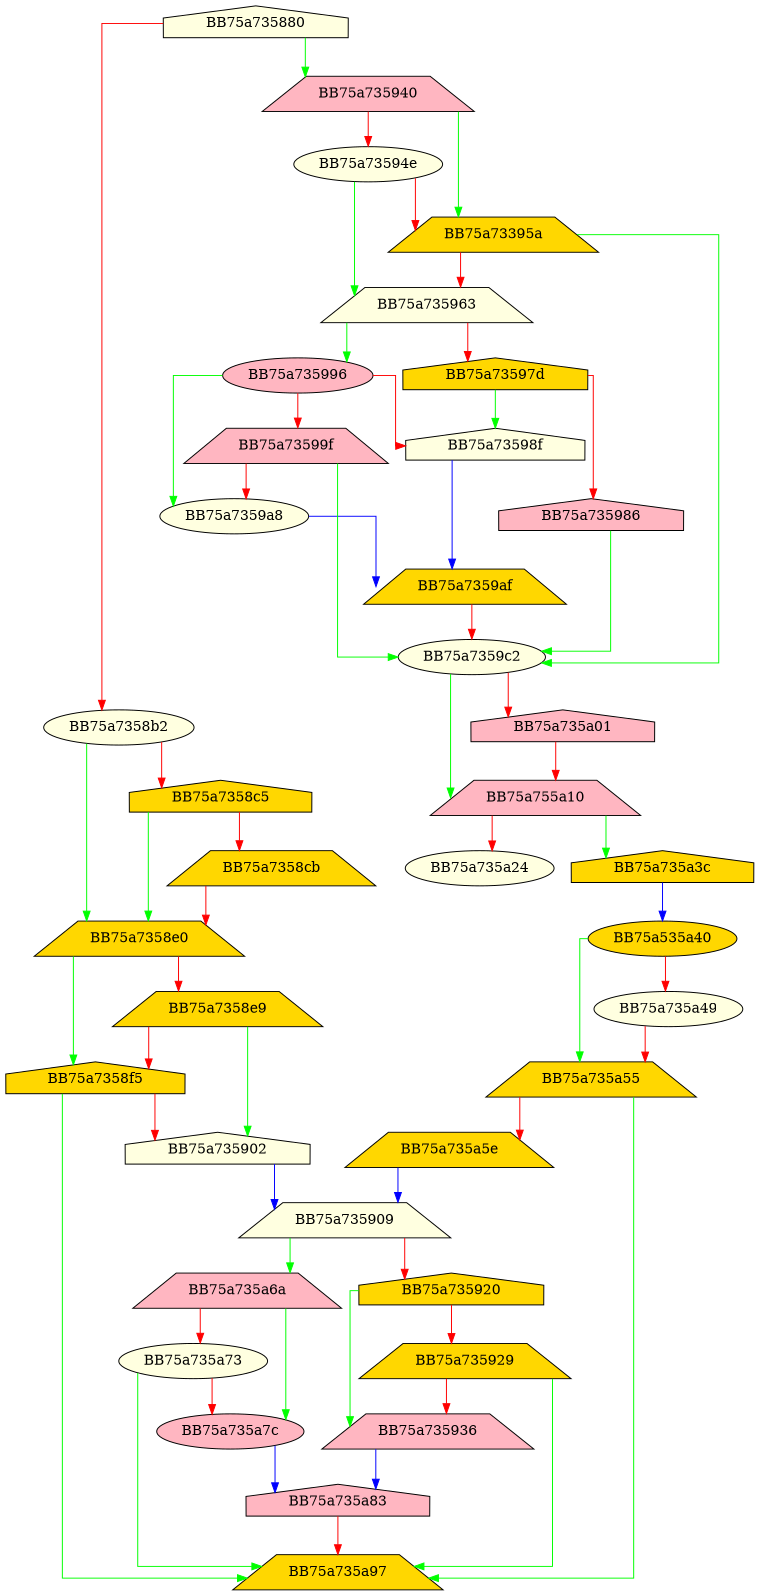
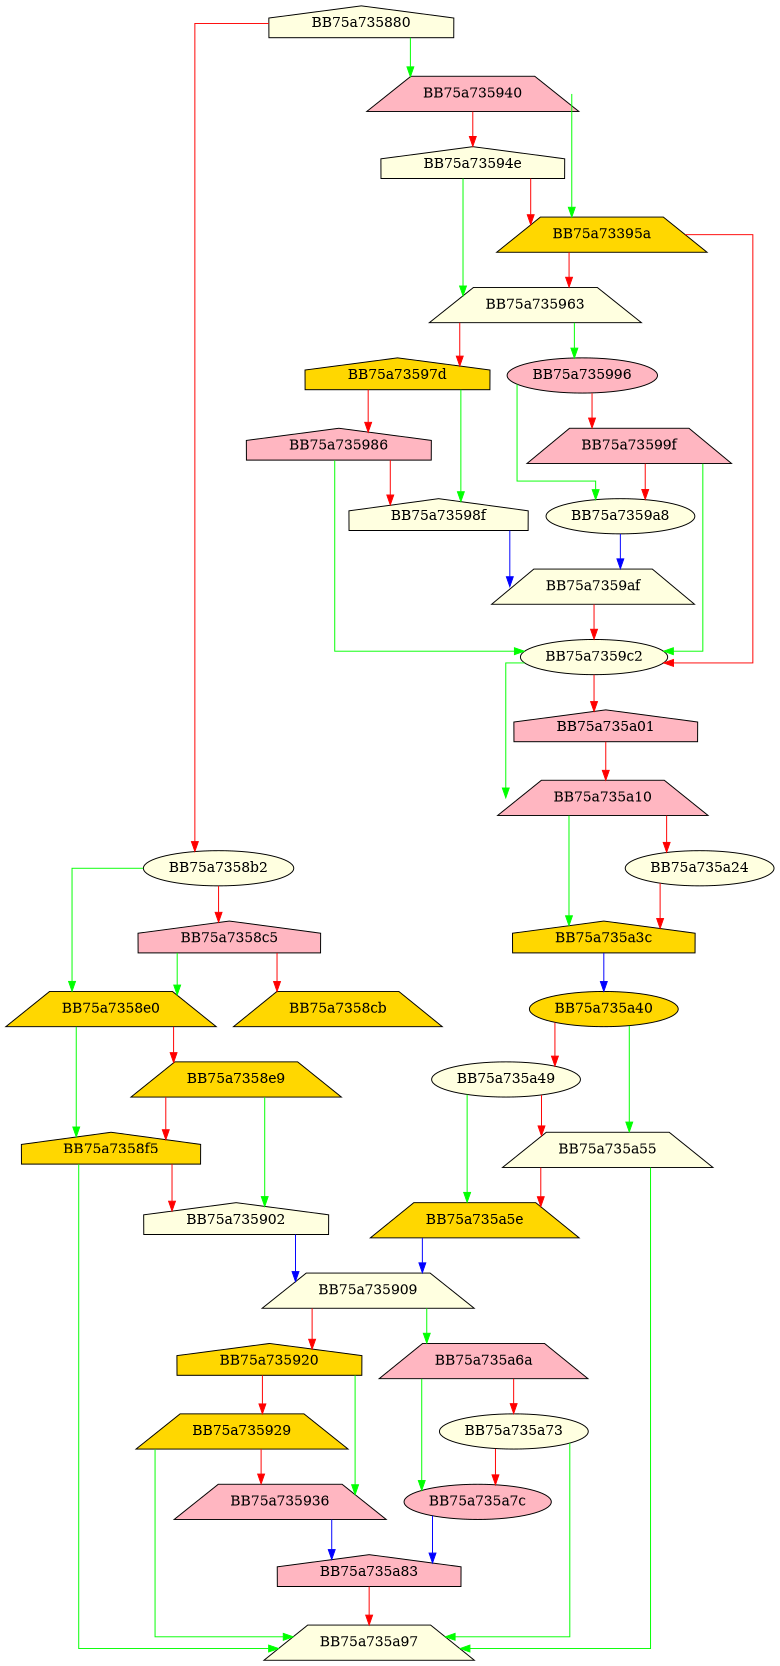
(368, 164) -> (473, 164)
(396, 400) -> (390, 478)
(719, 462) -> (753, 455)
(465, 587) -> (593, 587)
(221, 798) -> (229, 939)
(535, 798) -> (603, 798)
(206, 901) -> none
none -> (660, 901)
(663, 939) -> (604, 1009)
(591, 1079) -> (608, 1150)
none -> (467, 1143)
(338, 1572) -> (369, 1643)
